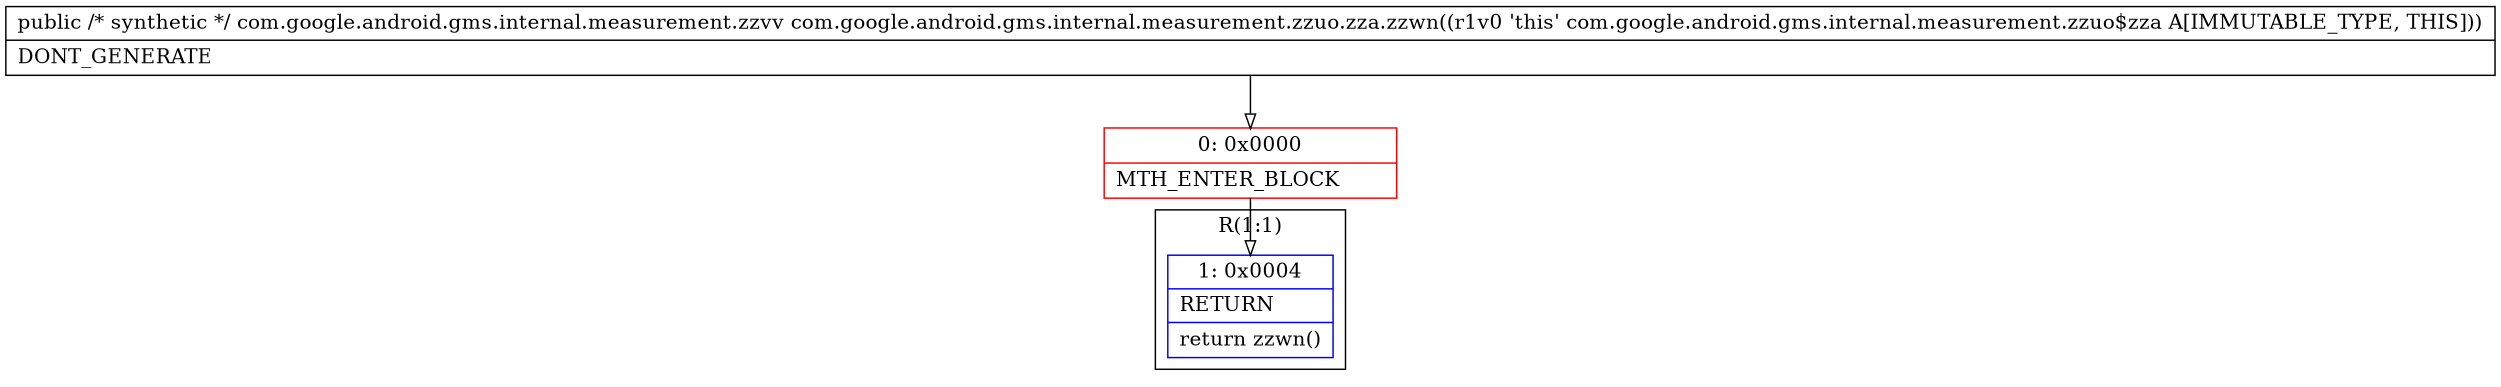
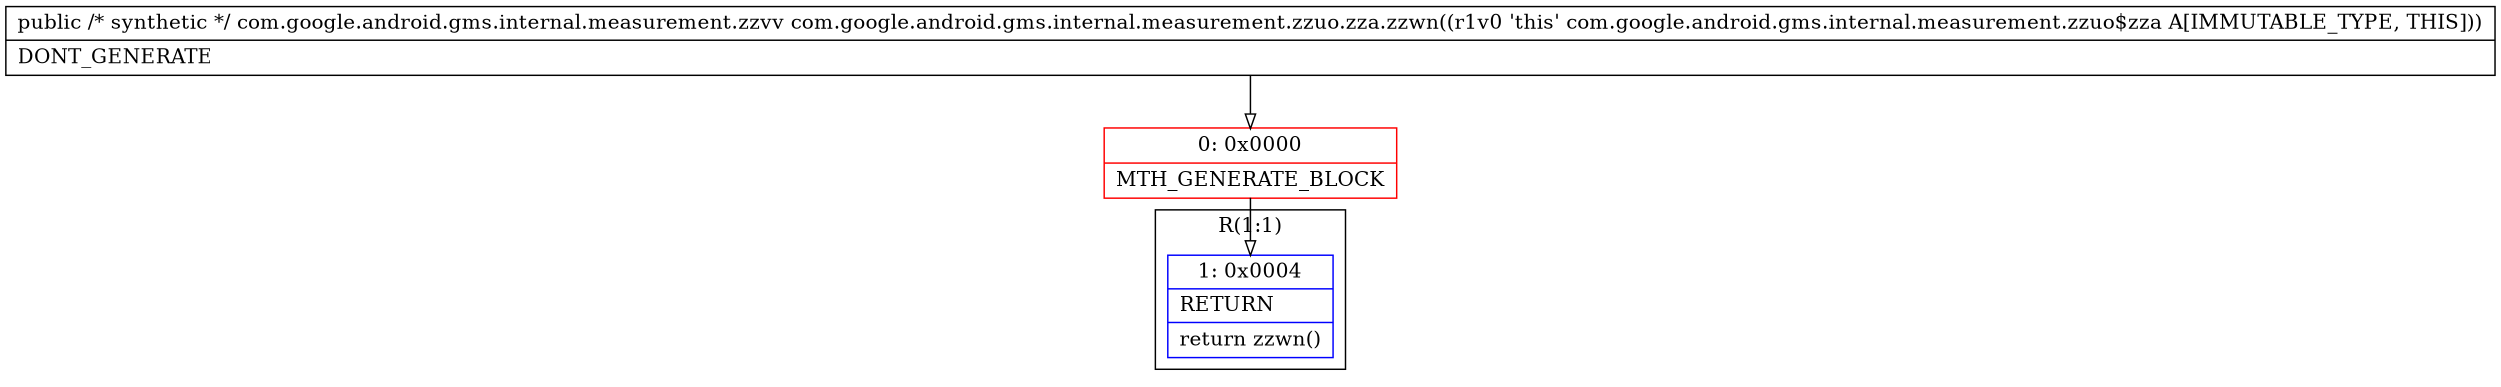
(1228, 180) -> (1250, 180)
